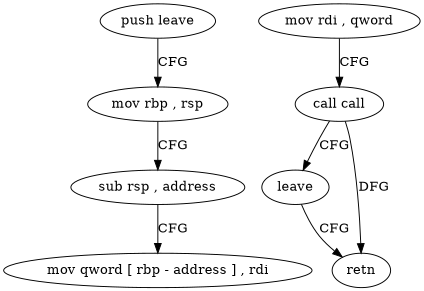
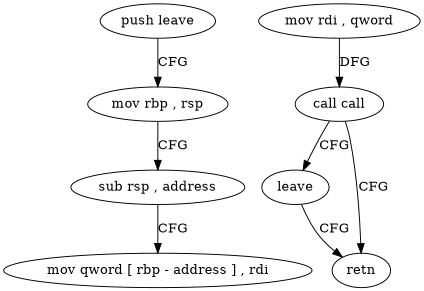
(355, 63) -> (355, 63)
(374, 187) -> (374, 187)
